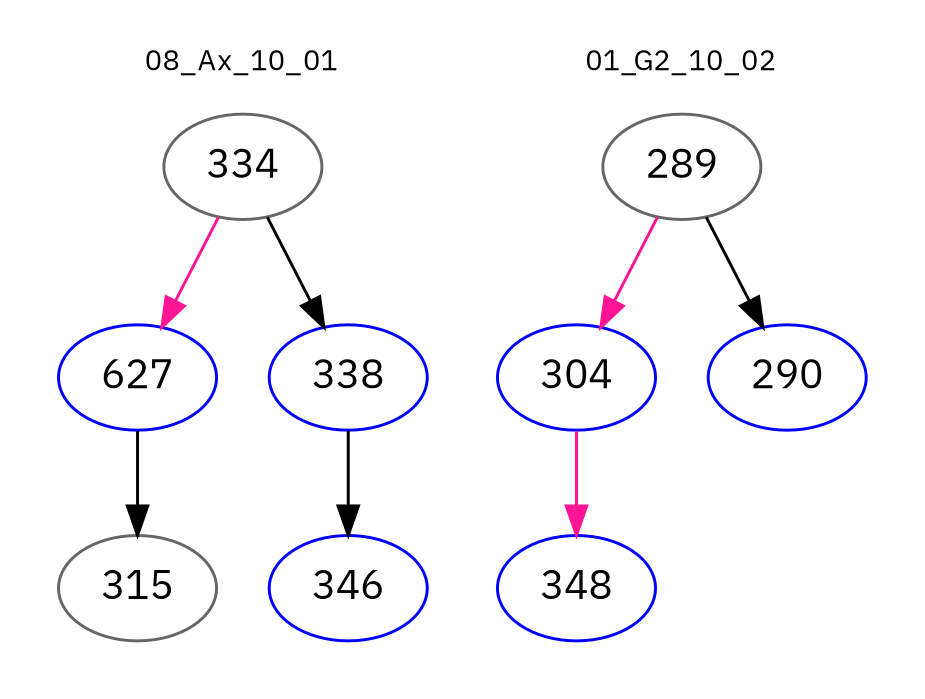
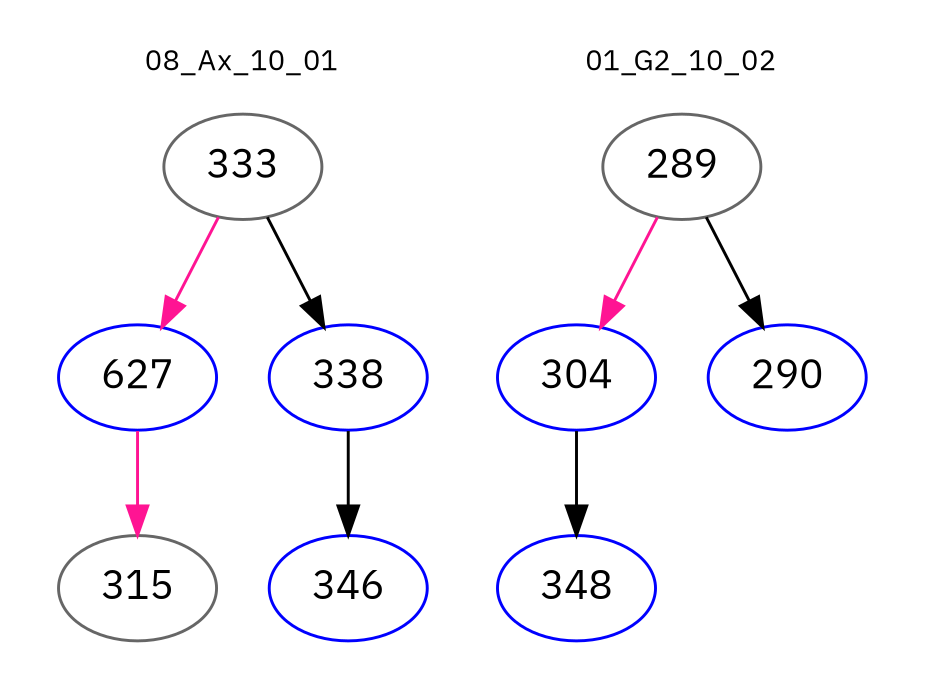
(243, 167) -> (243, 167)
(138, 469) -> (138, 469)
(576, 469) -> (576, 469)
